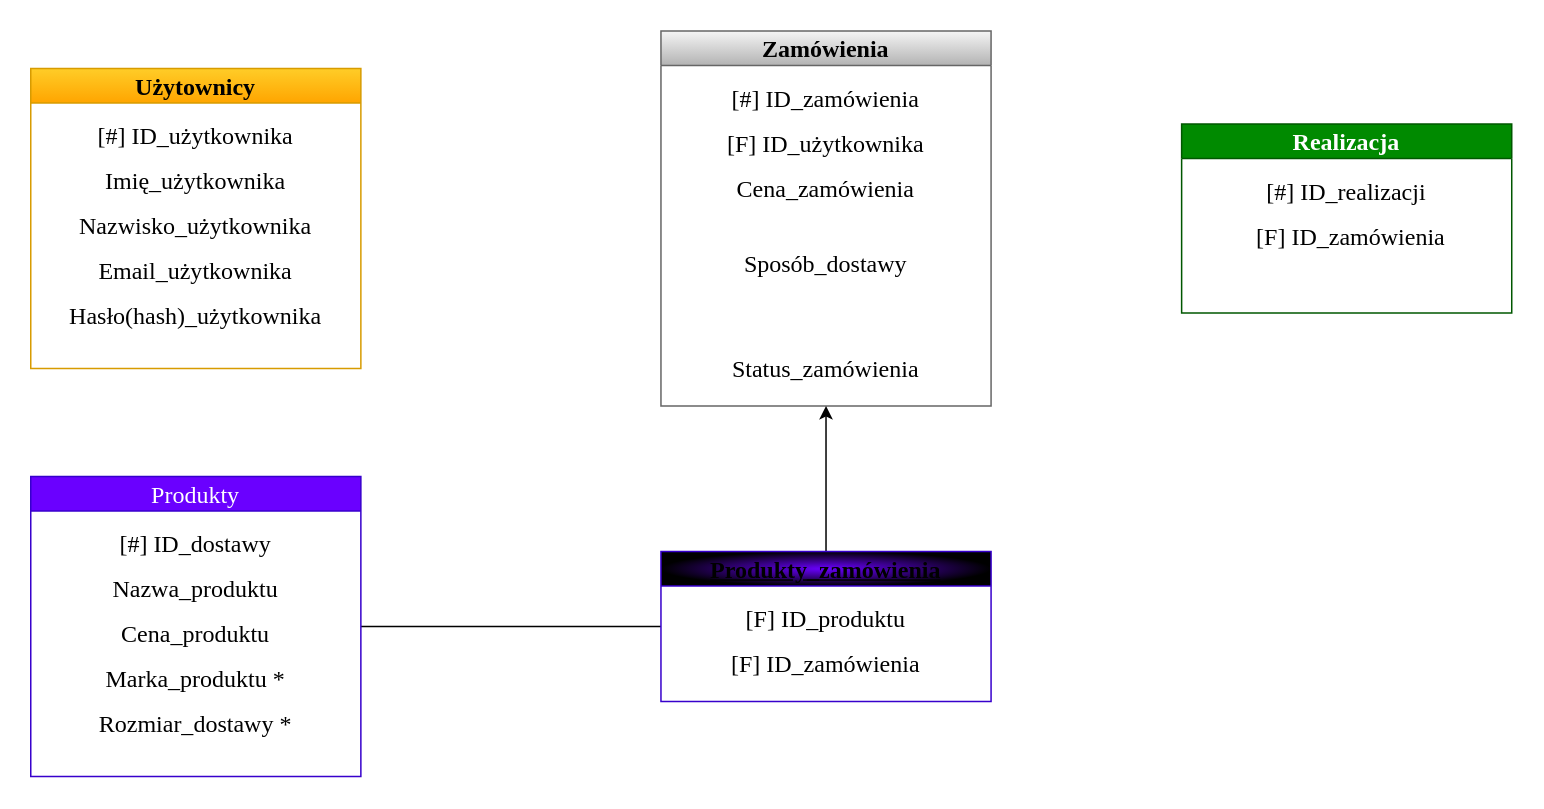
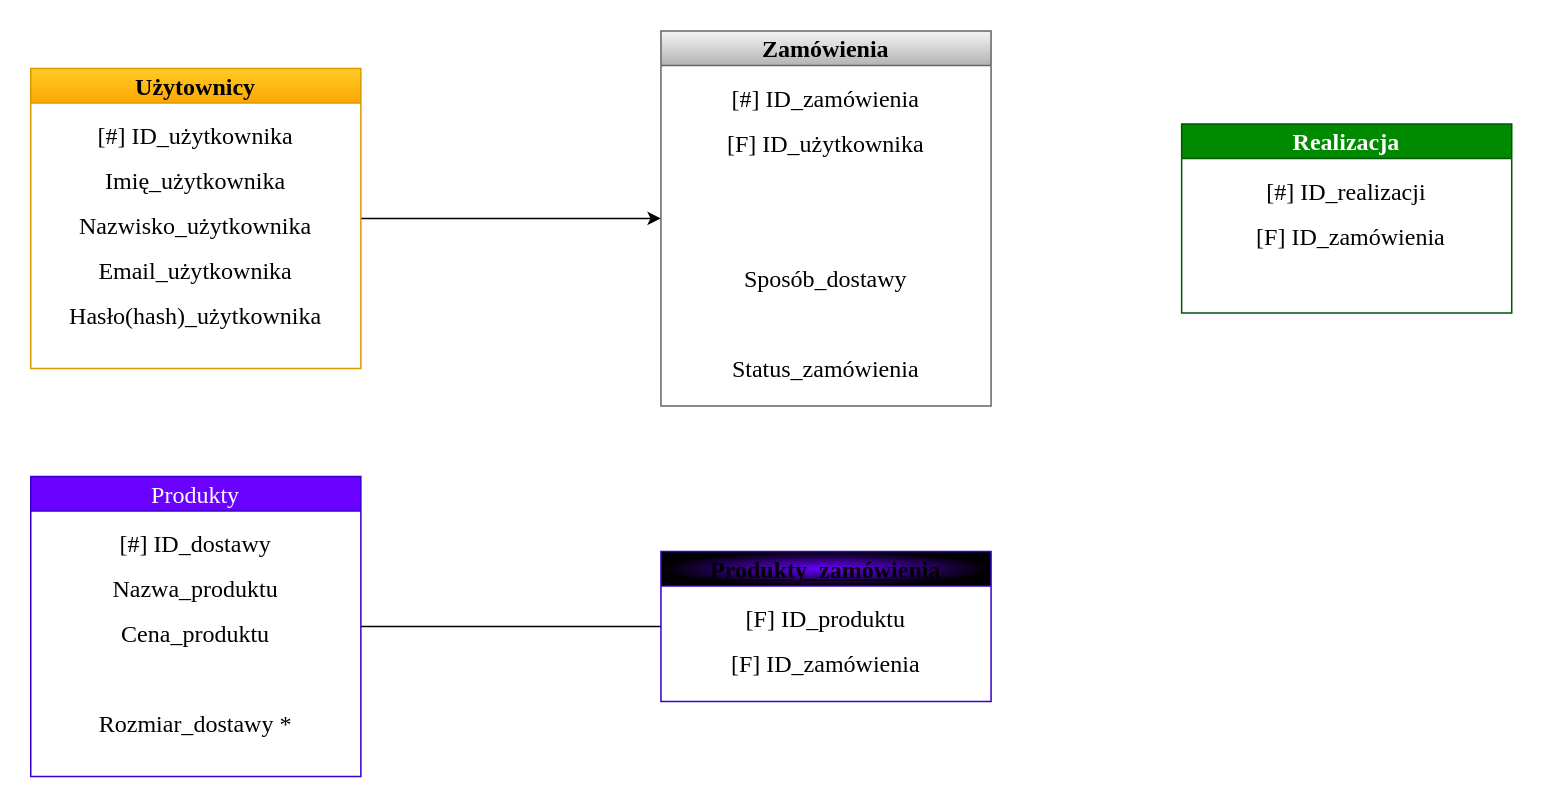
(826, 188) -> none
none -> (506, 218)
(826, 263) -> (826, 278)
(826, 484) -> none
(196, 679) -> none
